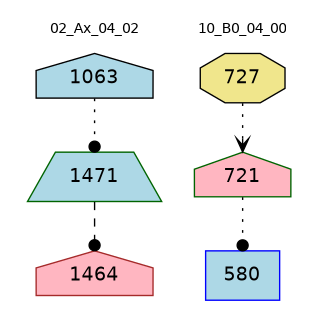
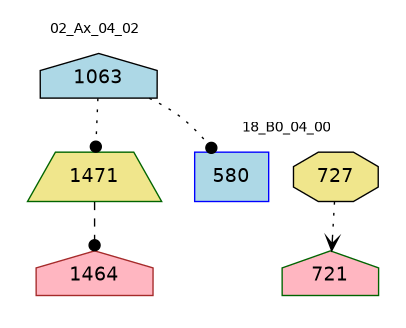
(243, 29) -> (287, 128)
(95, 177) -> (95, 177)
(243, 218) -> (192, 127)
